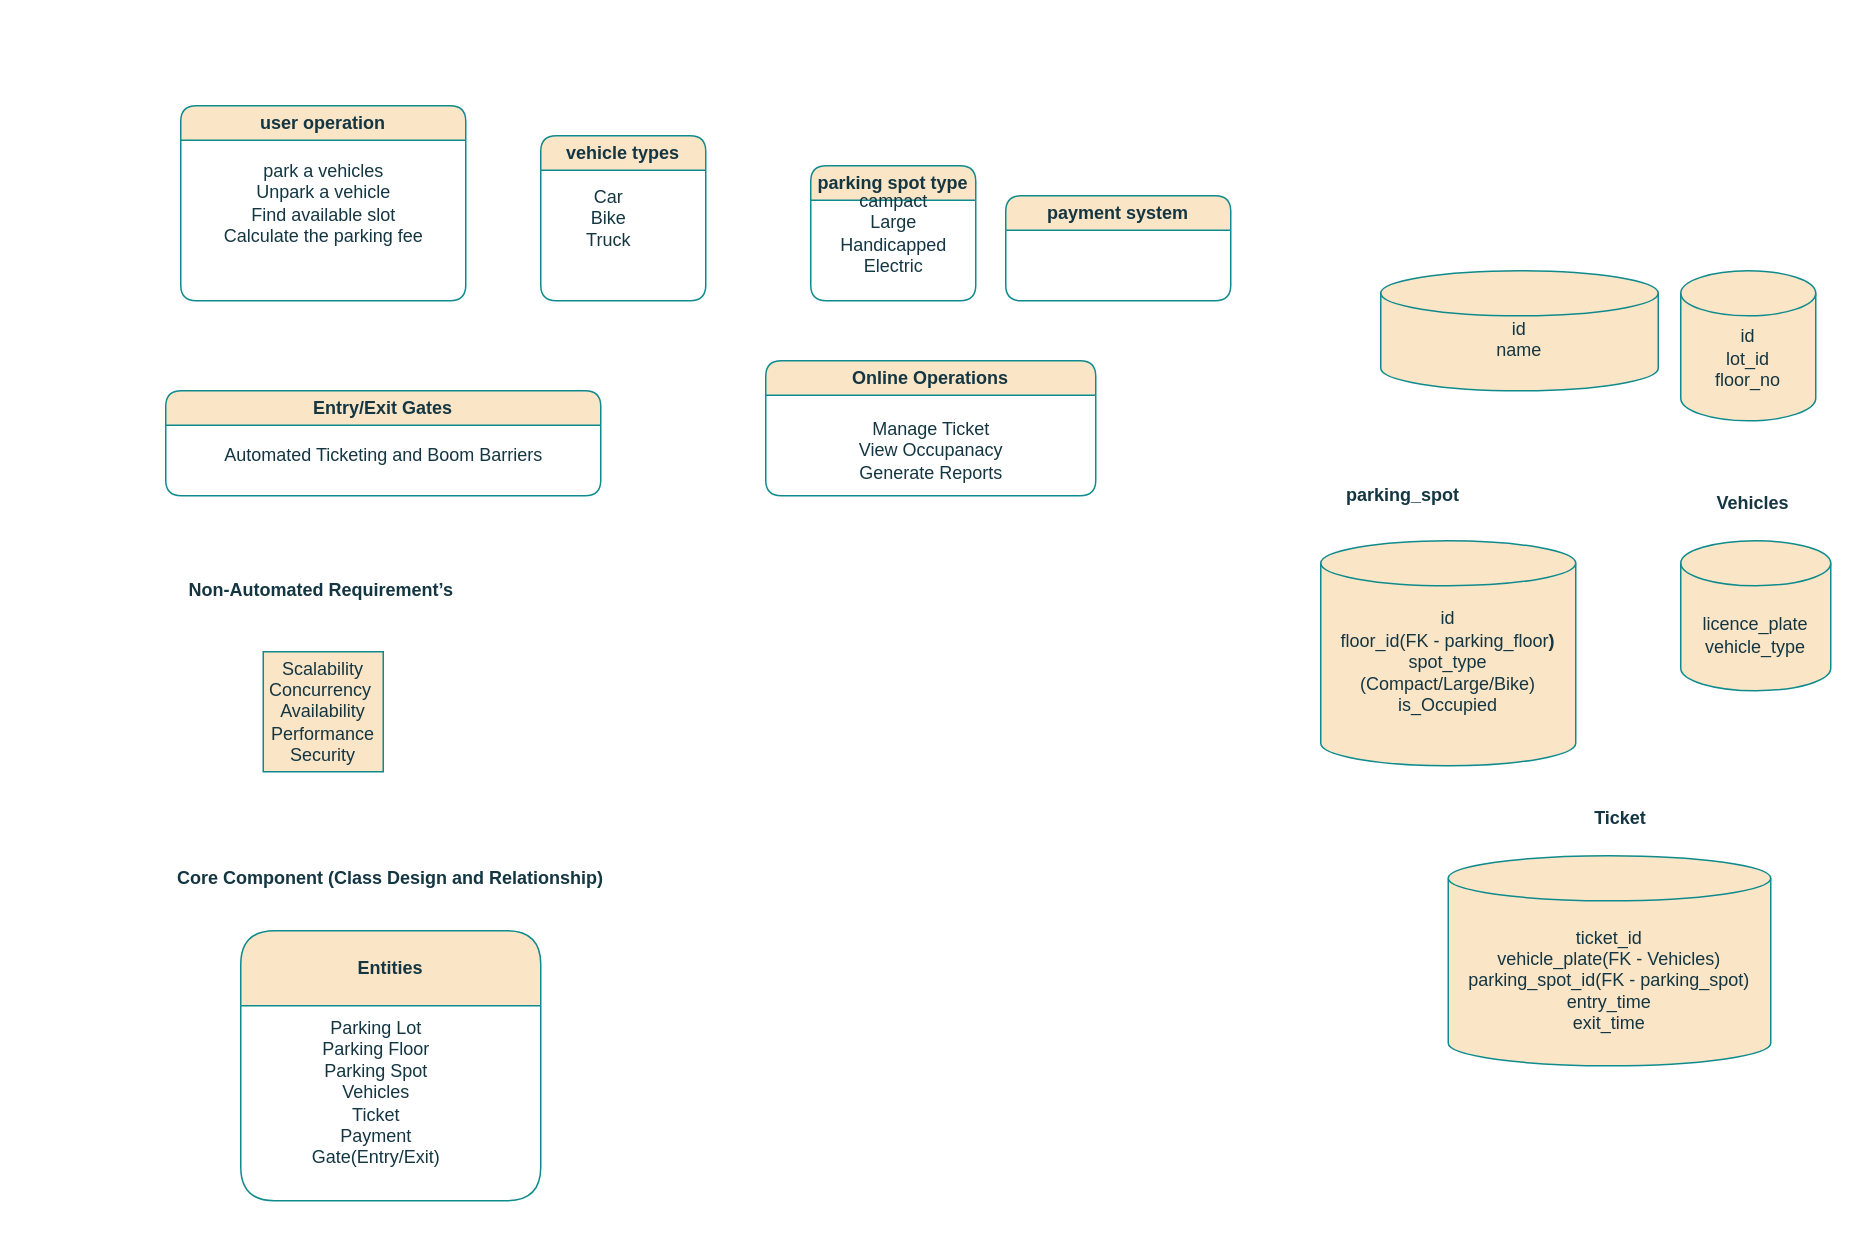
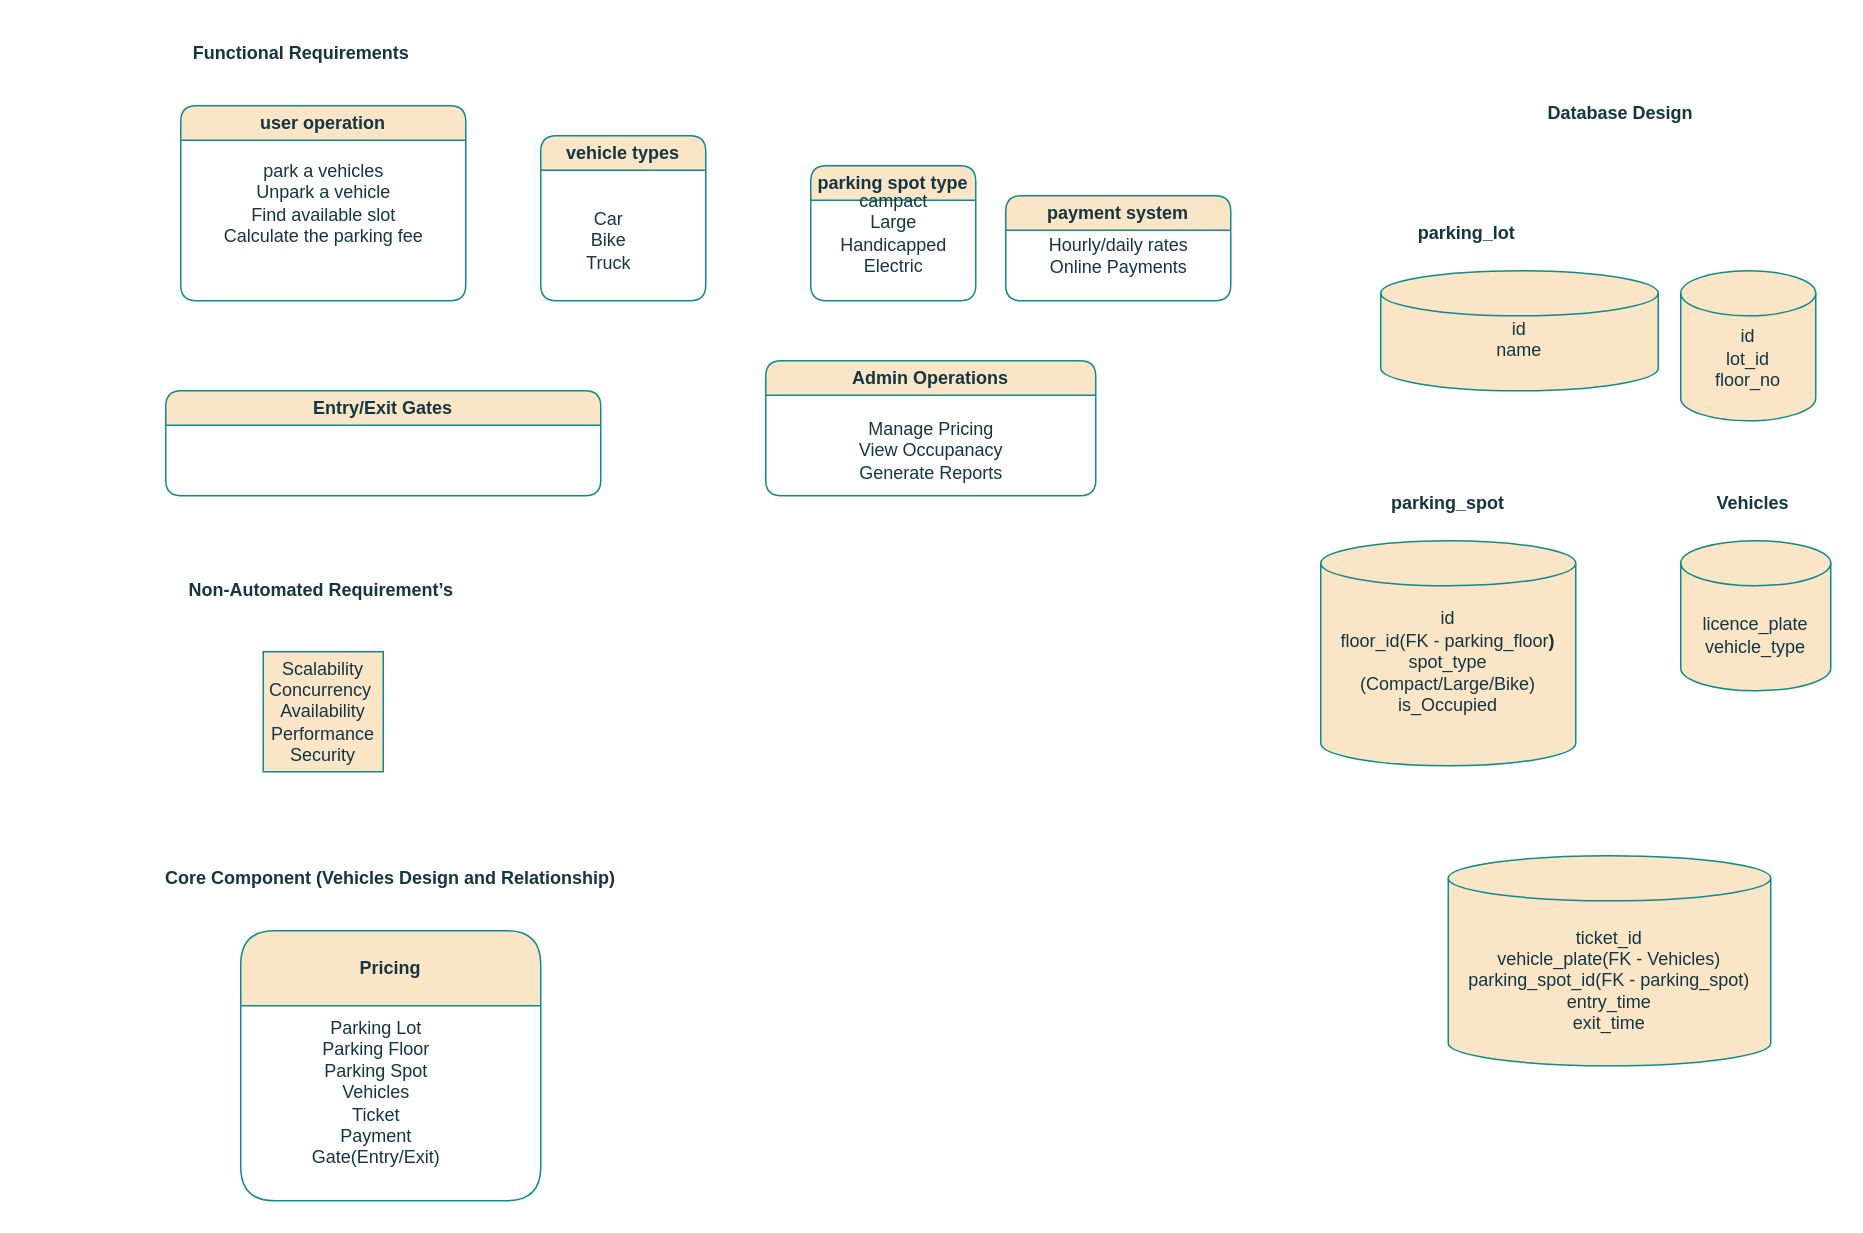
none -> (301, 53)
none -> (1621, 113)
(608, 218) -> (608, 241)
none -> (1467, 233)
none -> (1118, 256)
(931, 379) -> (931, 379)
(932, 451) -> (932, 451)
(383, 455) -> none
(1403, 496) -> (1448, 503)
(1621, 818) -> none
(391, 878) -> (391, 878)
(391, 968) -> (391, 968)
